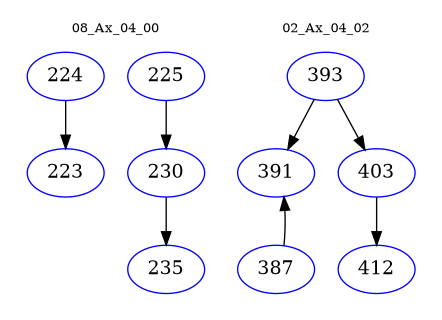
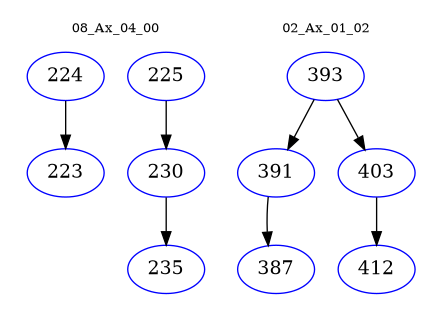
(326, 29) -> (326, 29)
(285, 228) -> (267, 214)
